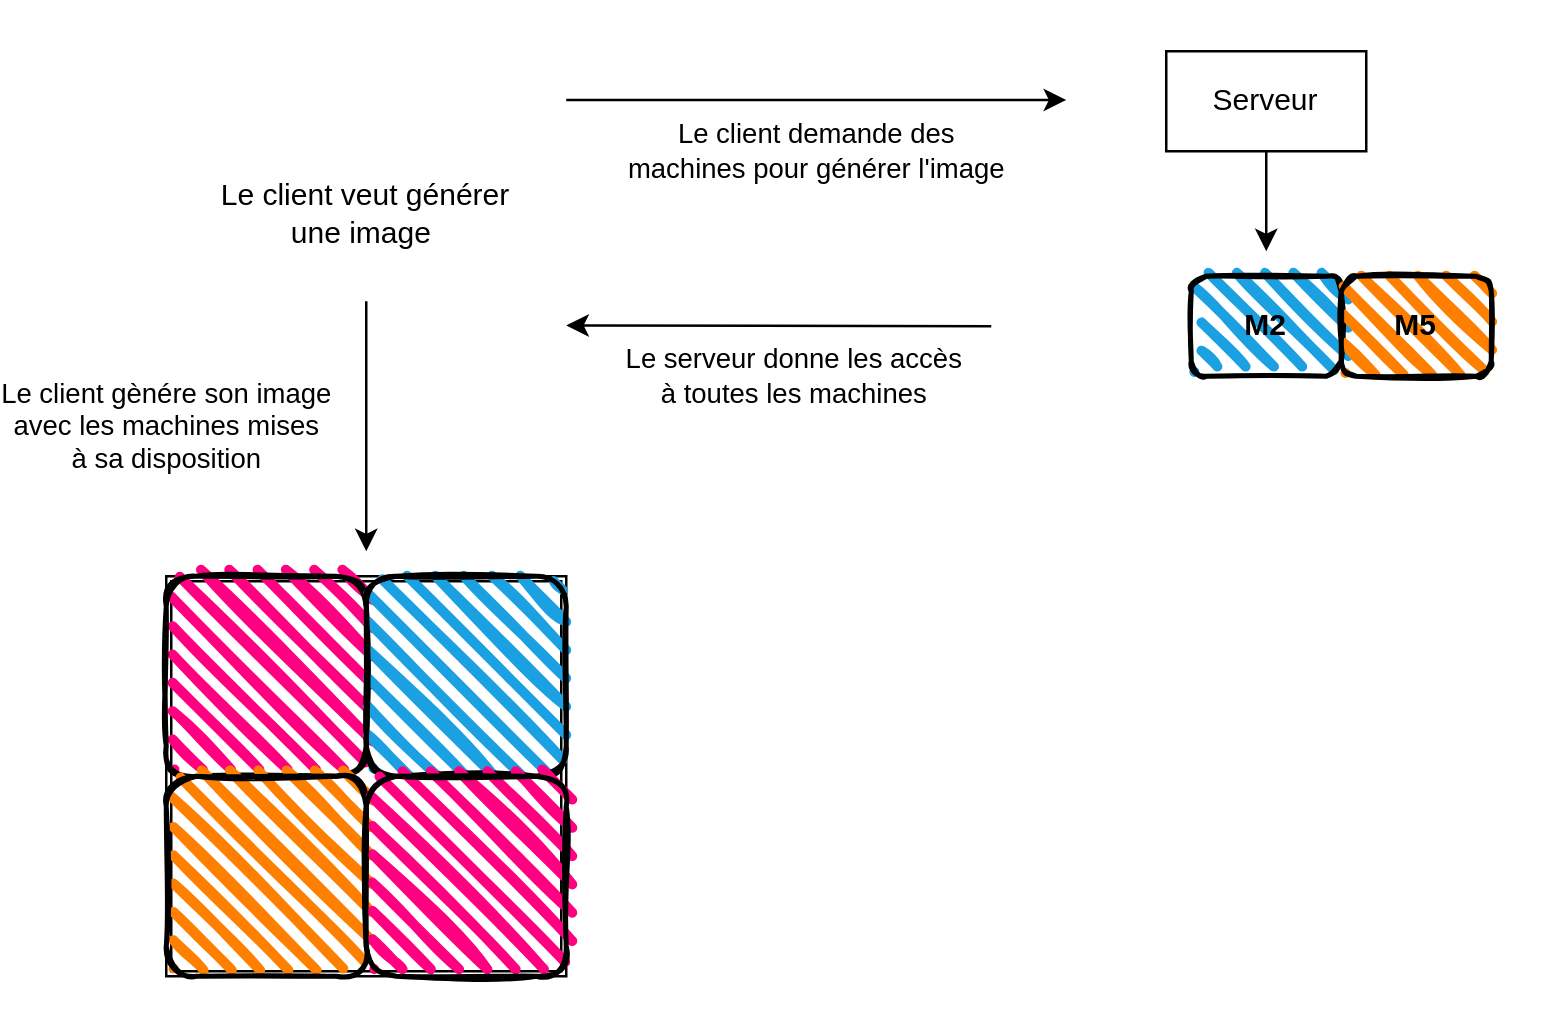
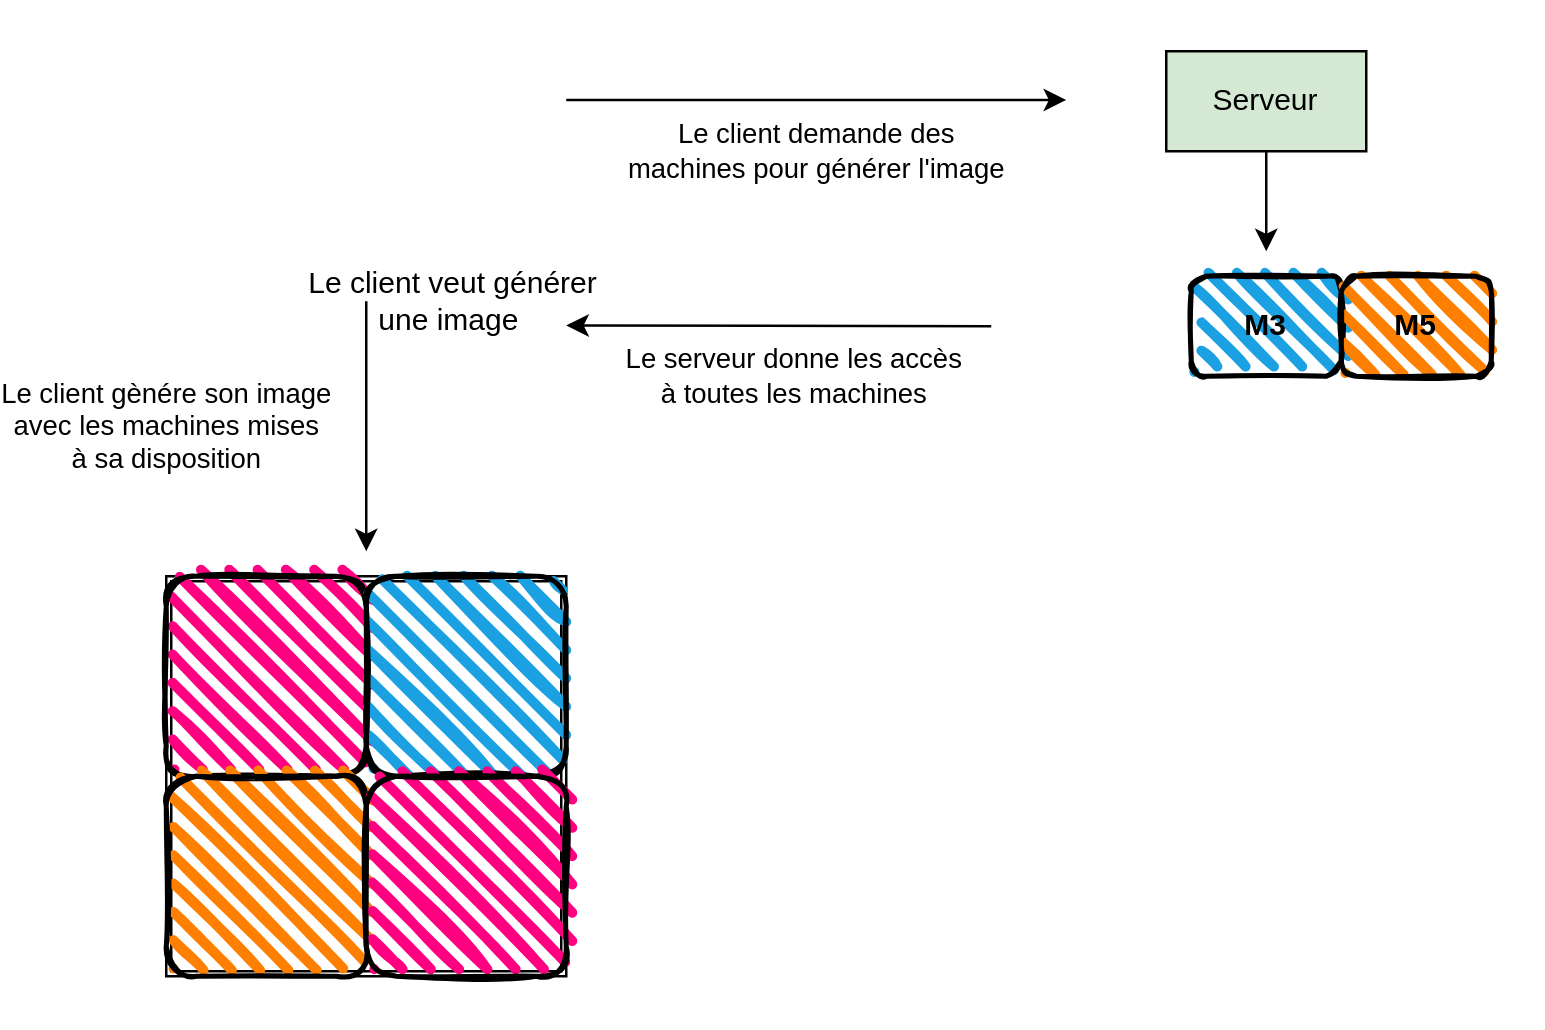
(1266, 101) -> (1266, 101)
(366, 214) -> (454, 301)
(1266, 326) -> (1266, 326)
